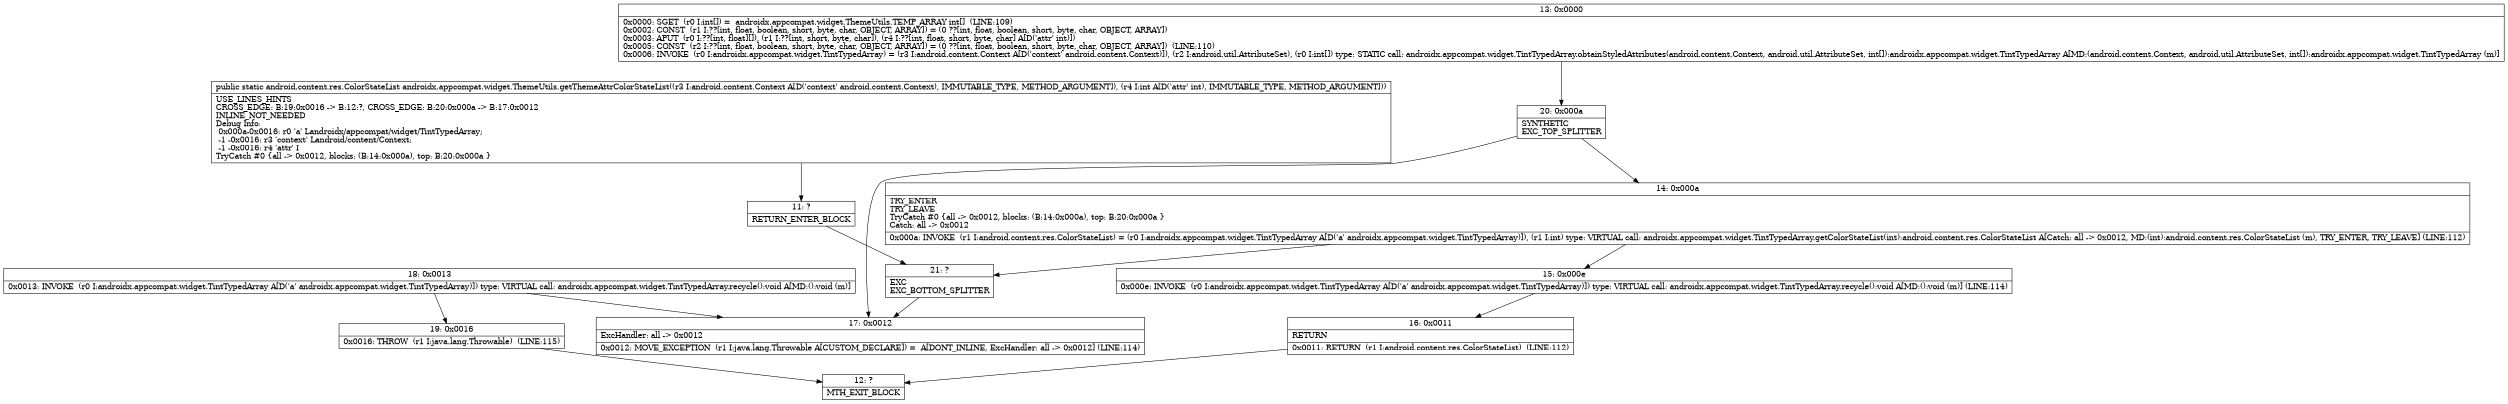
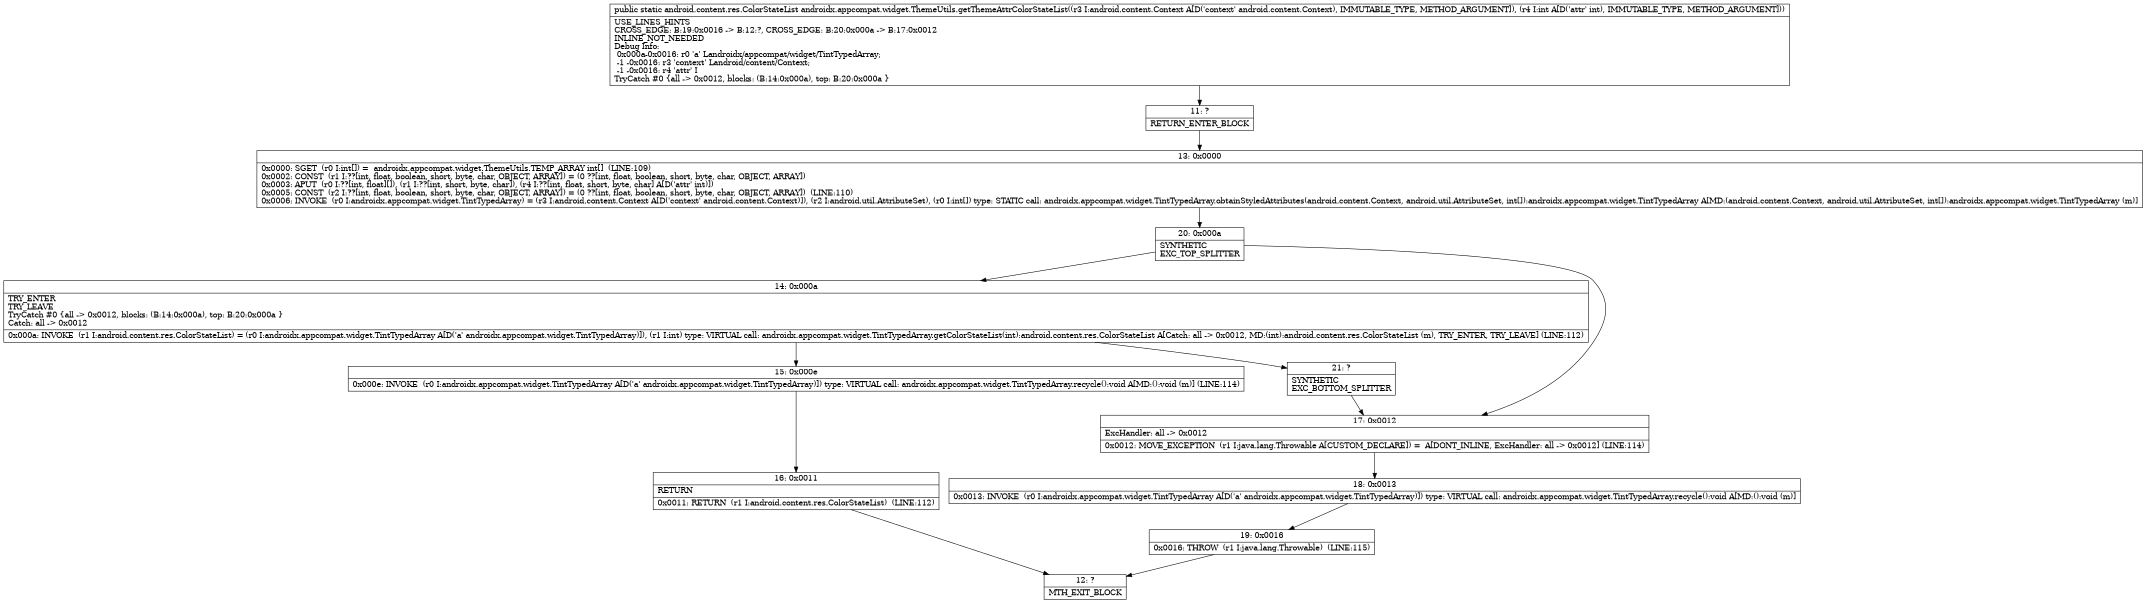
(862, 243) -> (1200, 138)
(898, 283) -> (1315, 381)
(622, 305) -> (1375, 463)
